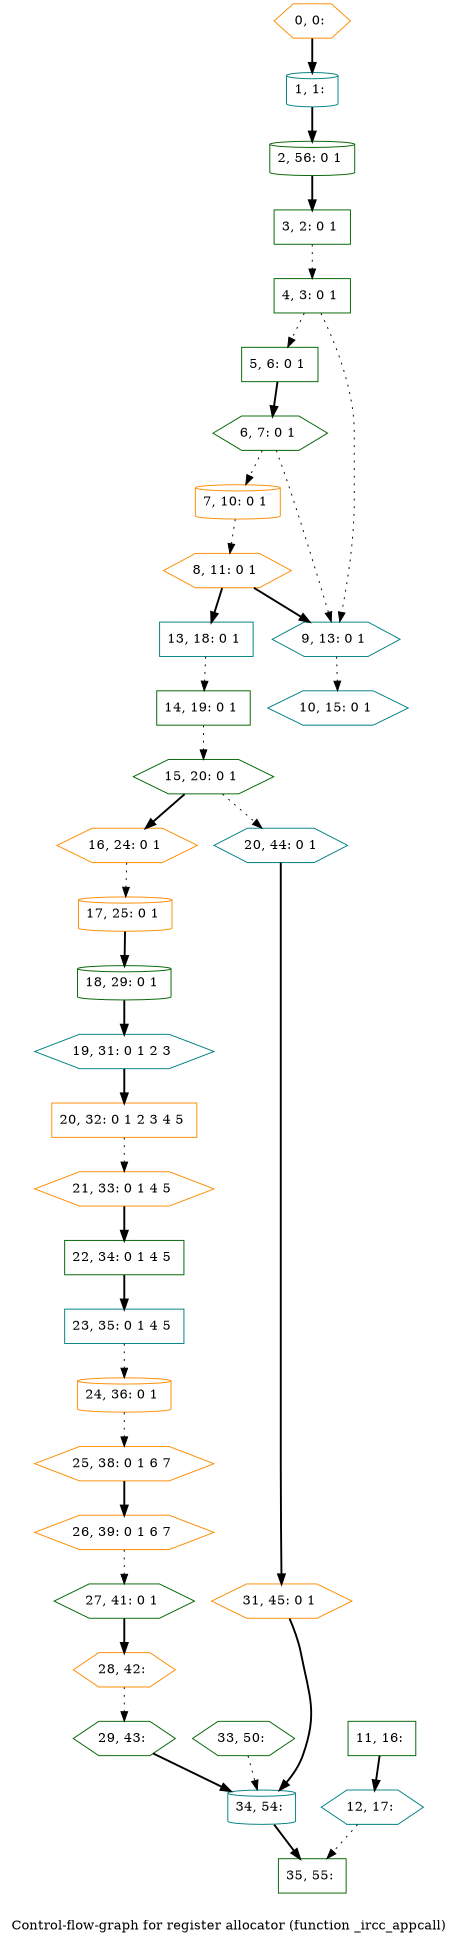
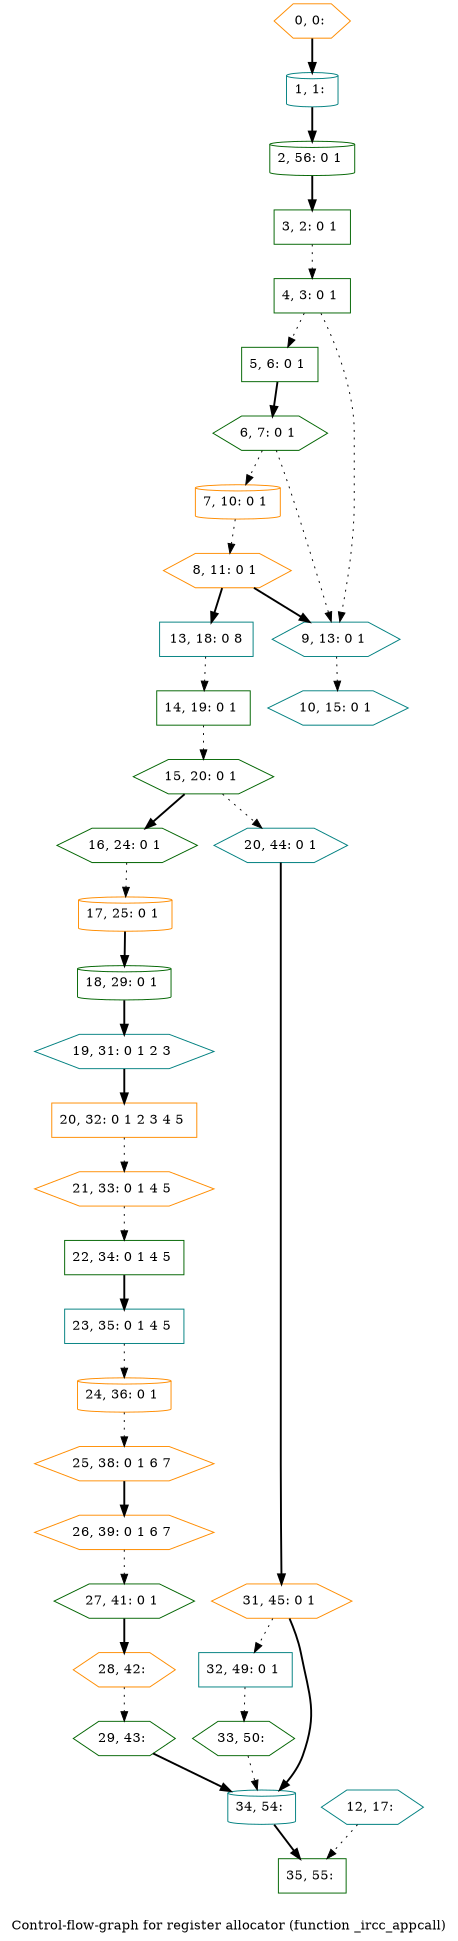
(206, 639) -> (206, 639)
(127, 845) -> (127, 845)
(124, 1219) -> (124, 1219)
none -> (245, 1670)
(382, 1738) -> none
